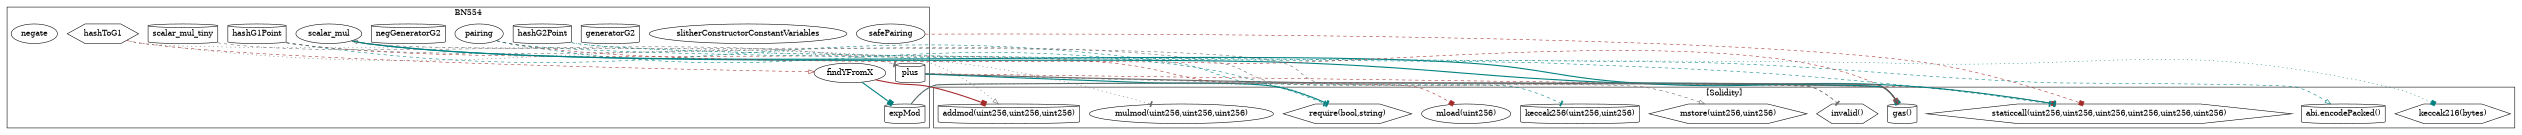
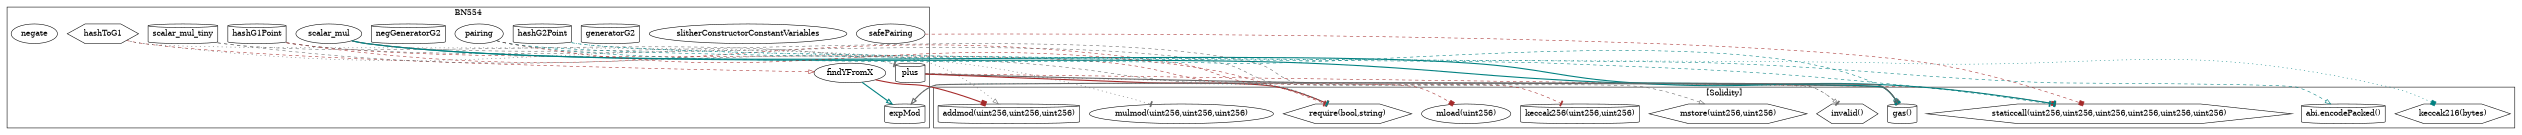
(925, 45) -> (925, 45)
(974, 53) -> (974, 53)
(1178, 53) -> (1098, 46)
(1446, 55) -> (1446, 55)
none -> (1051, 66)
(1127, 82) -> (1127, 82)
(1383, 83) -> (1383, 83)
(1403, 83) -> (1408, 83)
(875, 92) -> (875, 92)
